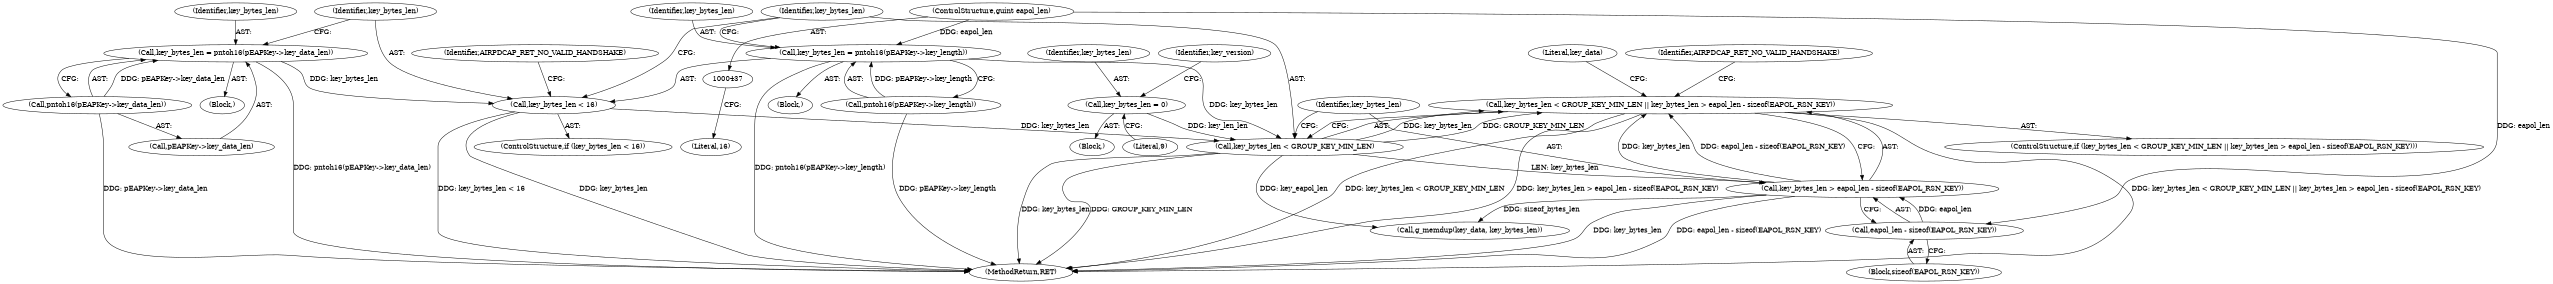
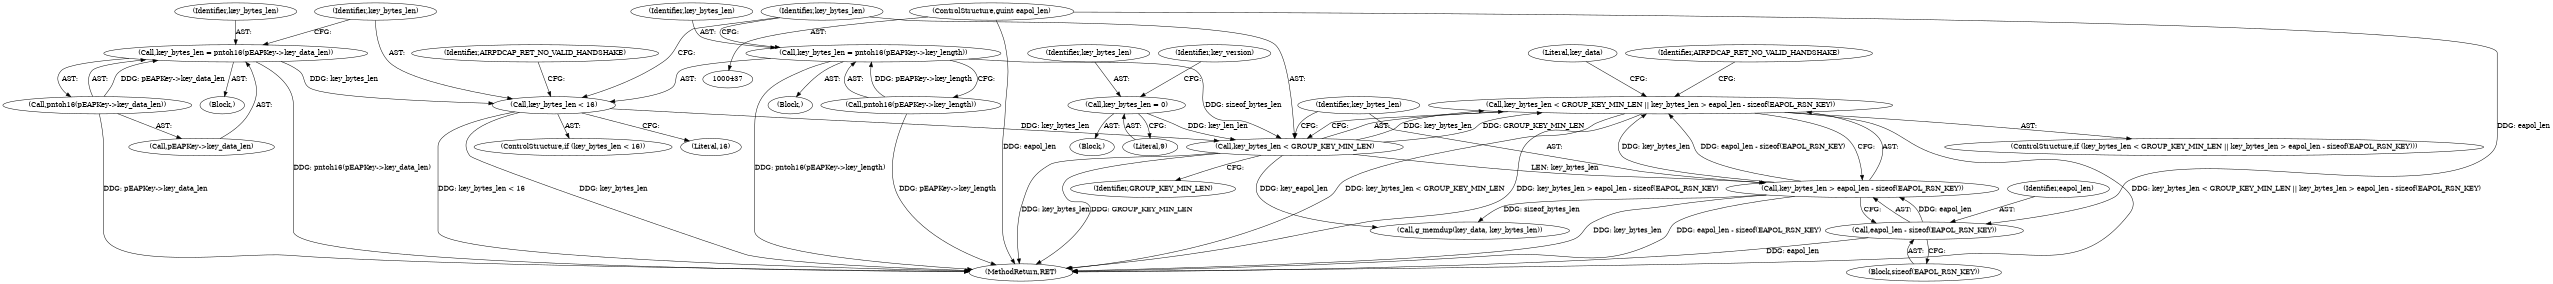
(935, 32) -> (1003, 140)
(71, 79) -> (71, 79)
(1243, 105) -> (1243, 105)
(720, 111) -> (633, 126)
none -> (1146, 122)
(1135, 126) -> (1135, 126)
none -> (1153, 189)
none -> (2058, 189)
none -> (1493, 264)
